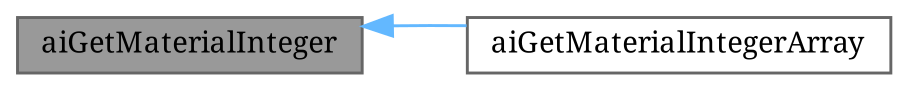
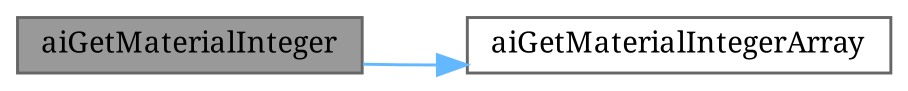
(430, 26) -> (400, 65)
